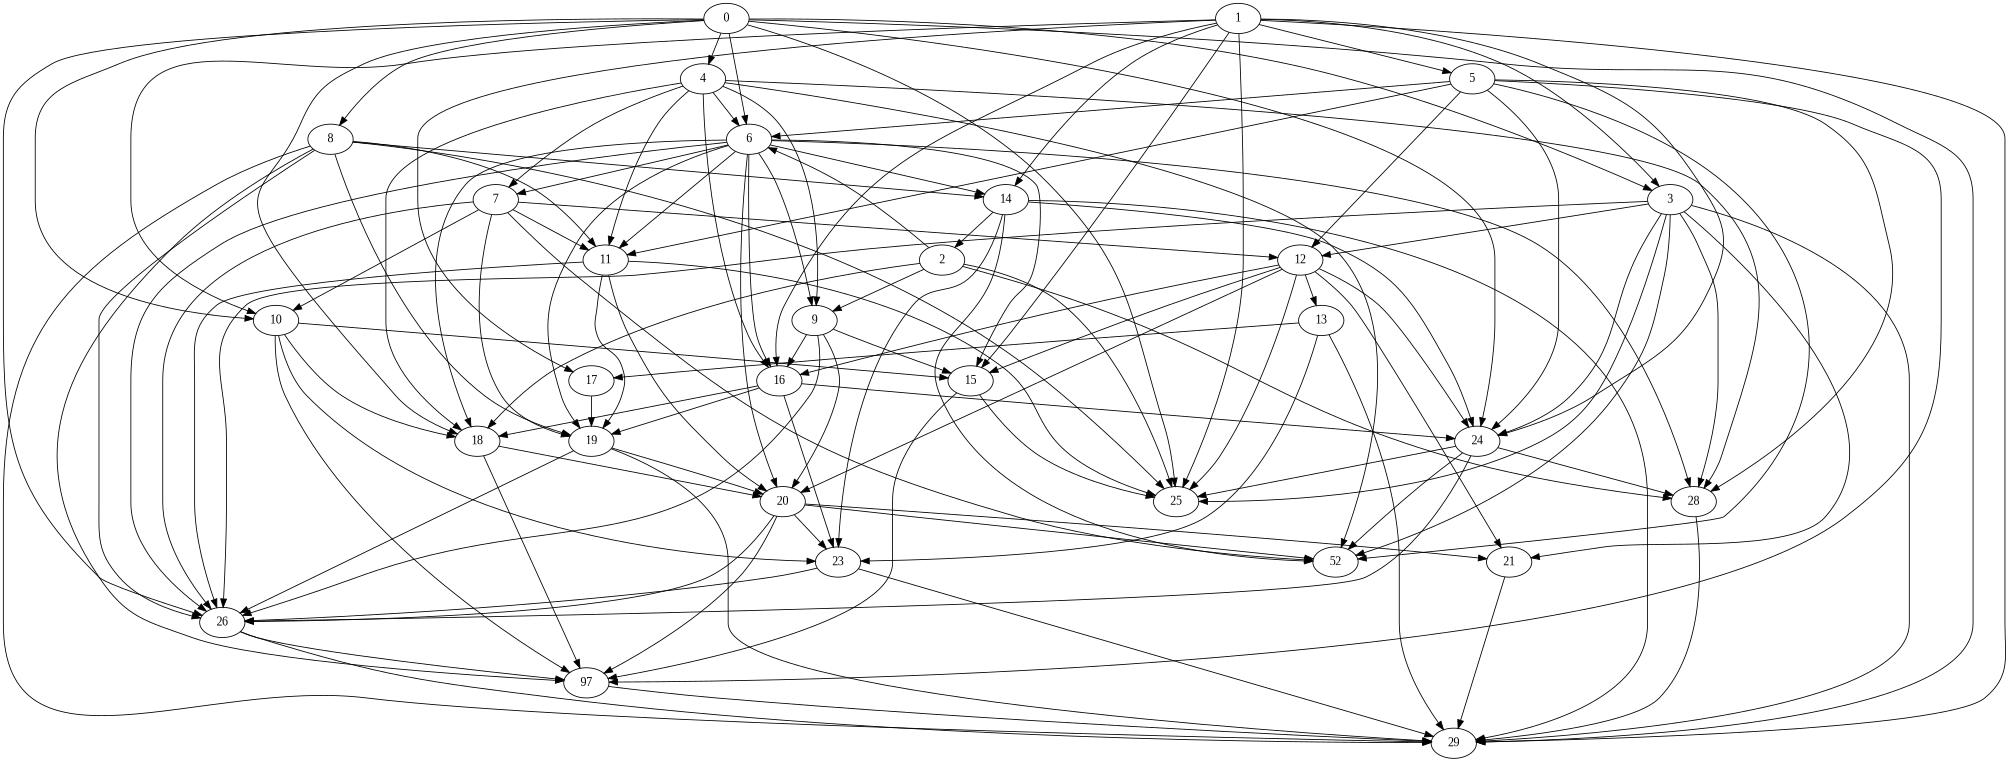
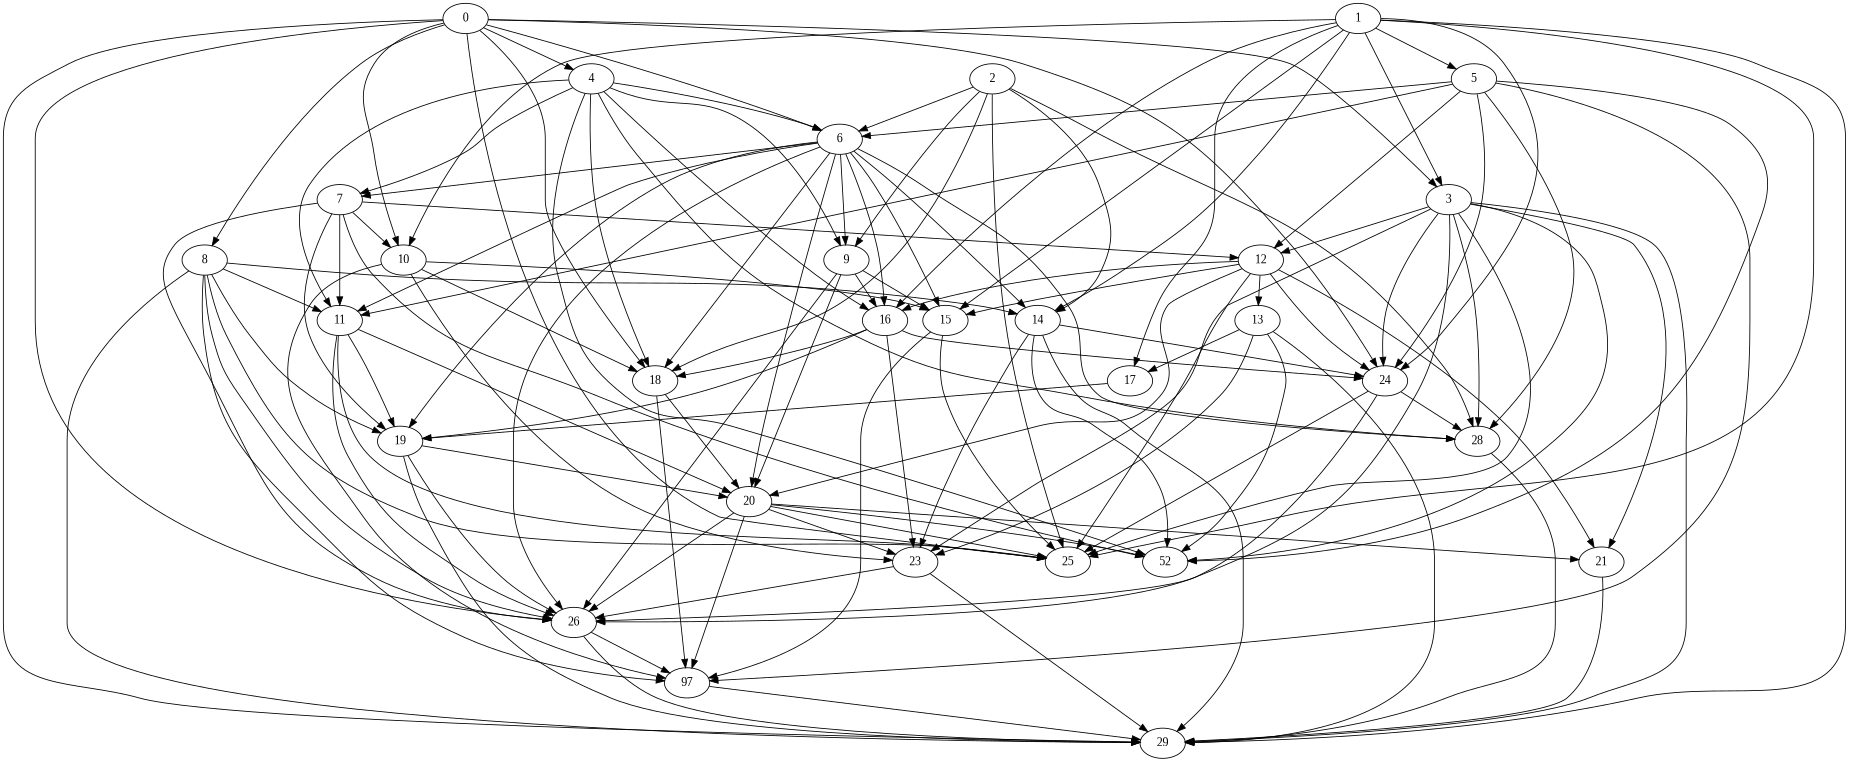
(977, 227) -> (1100, 189)
none -> (1147, 419)
(1407, 497) -> (1264, 457)
none -> (904, 531)
